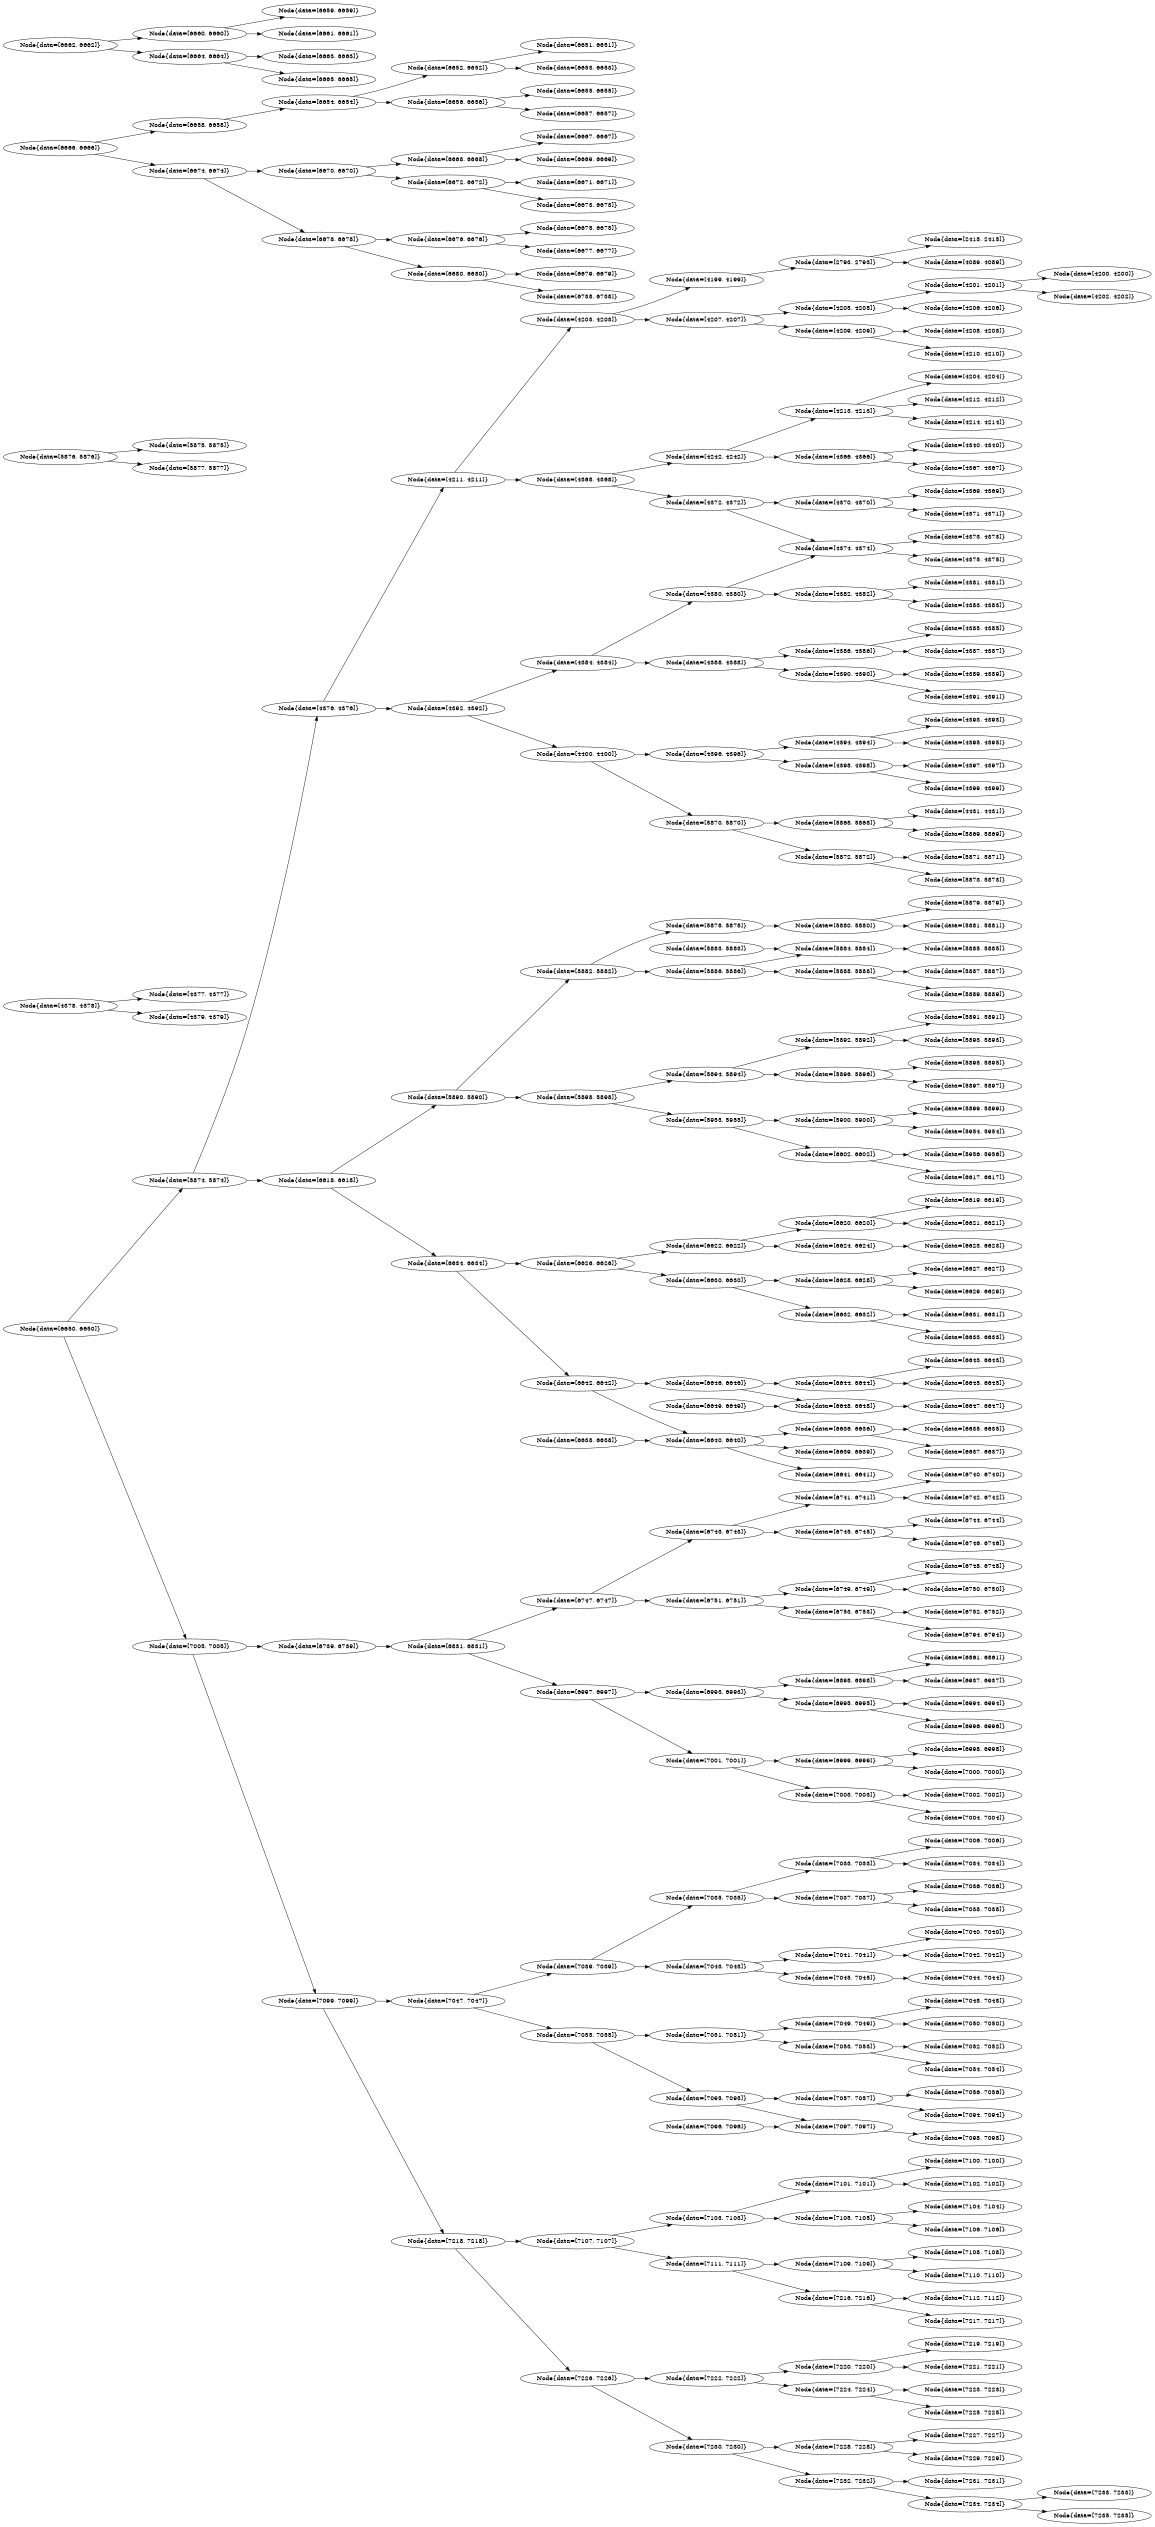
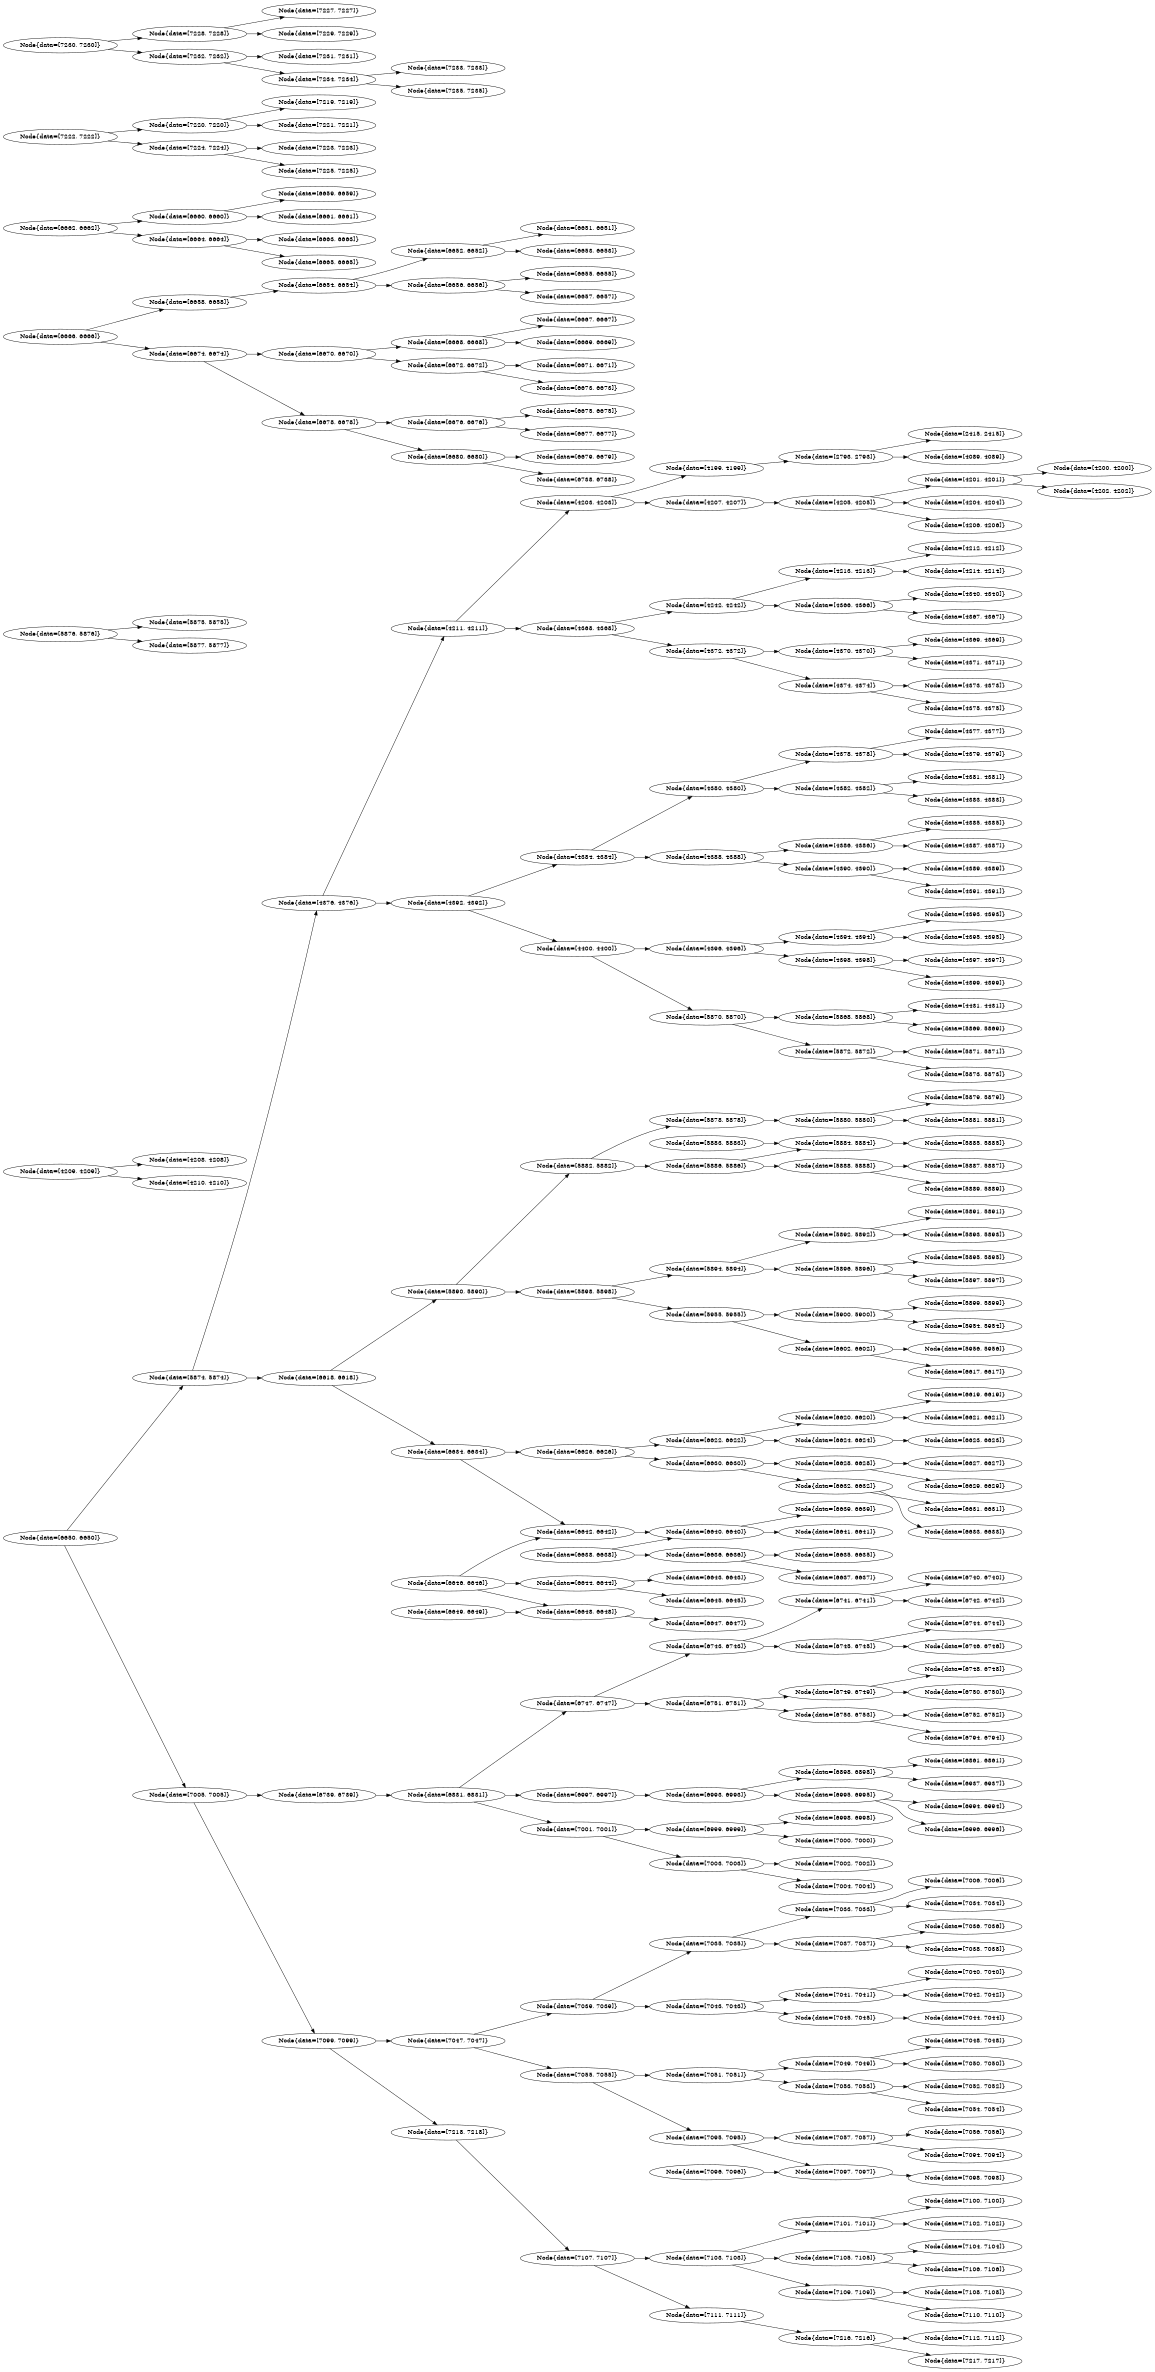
(769, 325) -> none
(891, 393) -> (898, 503)
(769, 572) -> (769, 772)
(640, 1384) -> (496, 1554)
(769, 1435) -> (640, 1555)
(640, 1726) -> (511, 1812)
(769, 2264) -> (769, 2275)
(577, 2379) -> none
